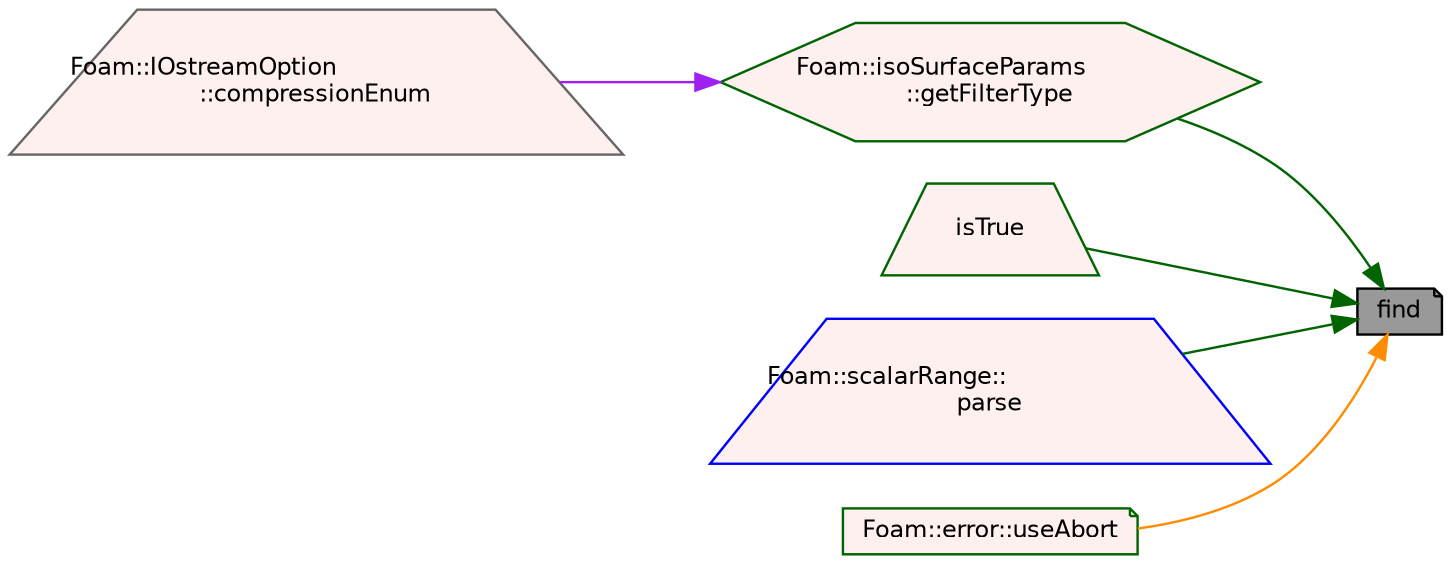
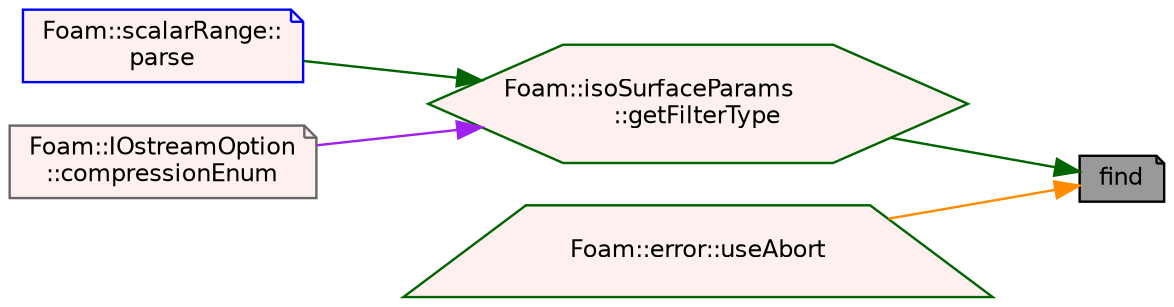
(316, 82) -> (163, 162)
(990, 229) -> none
(1257, 339) -> (380, 69)
(990, 391) -> (163, 46)
(990, 531) -> (698, 251)
